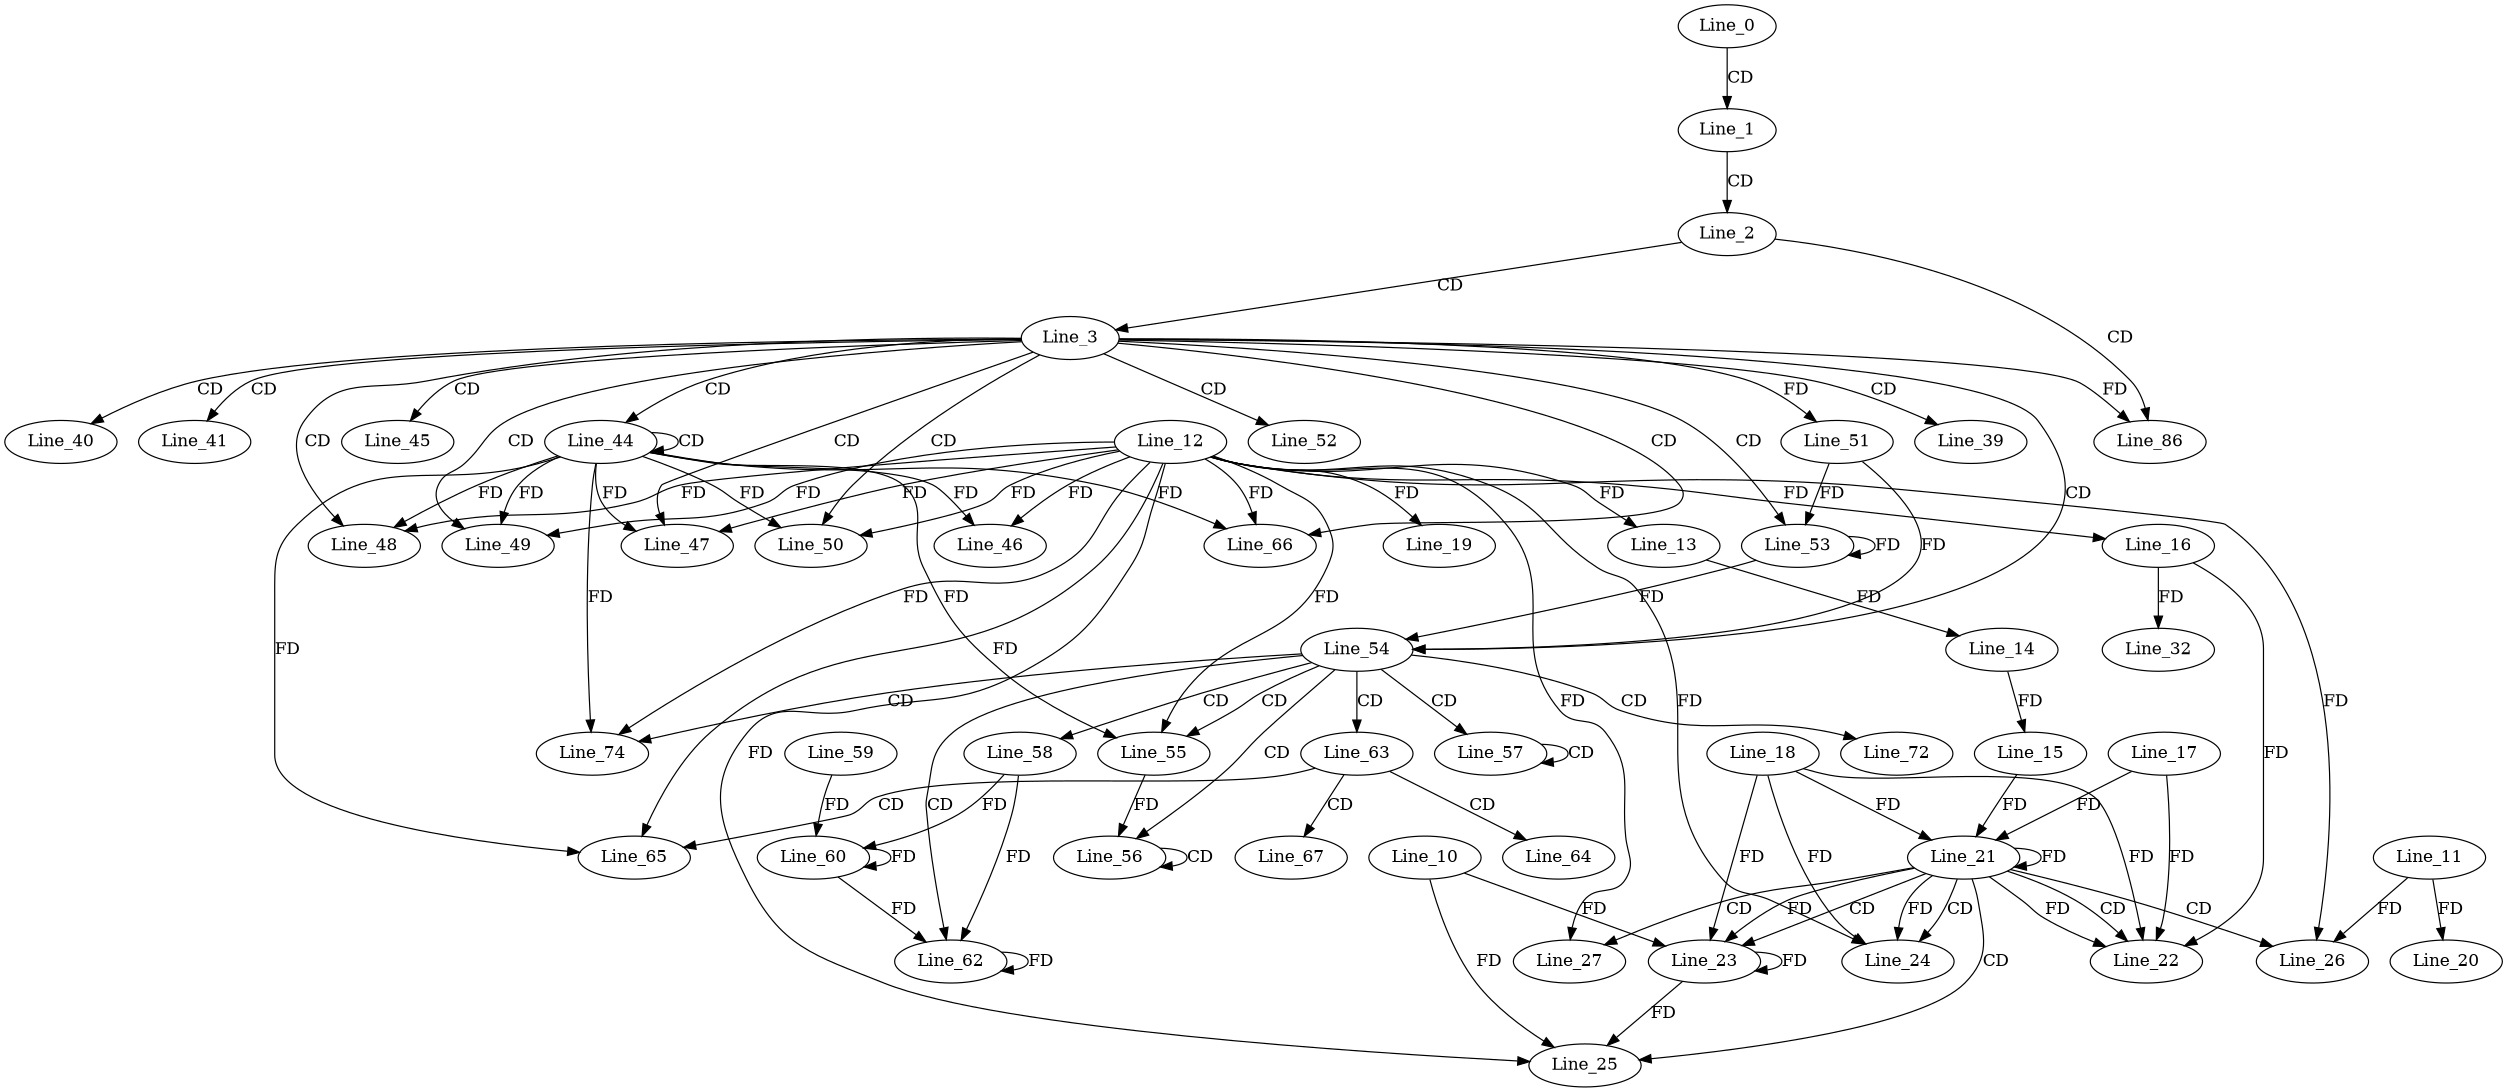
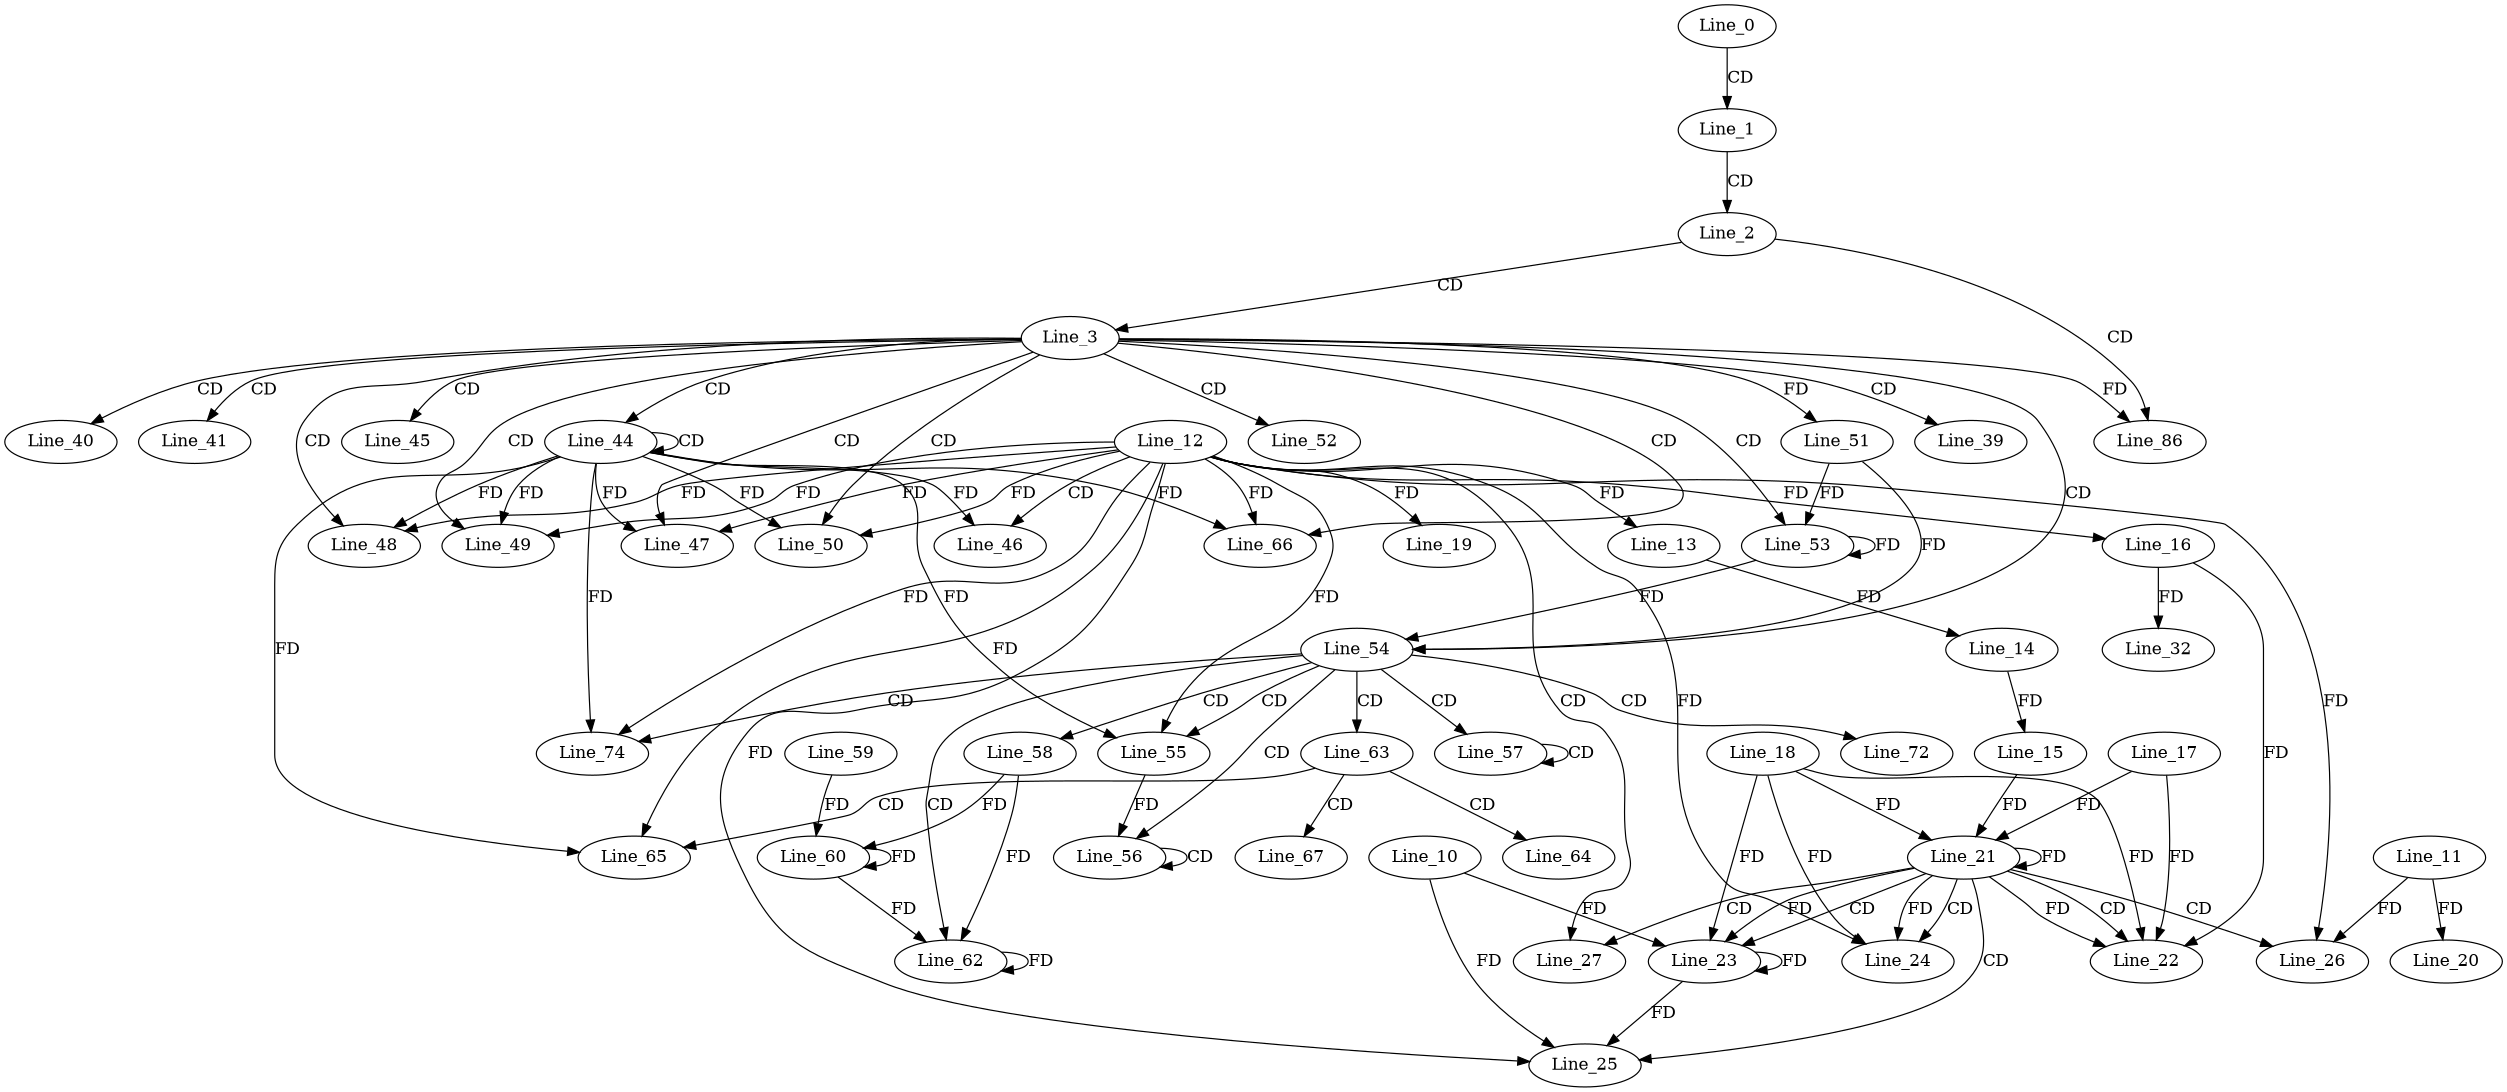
(1081, 494) -> (1081, 494)
(1573, 702) -> (1573, 702)
